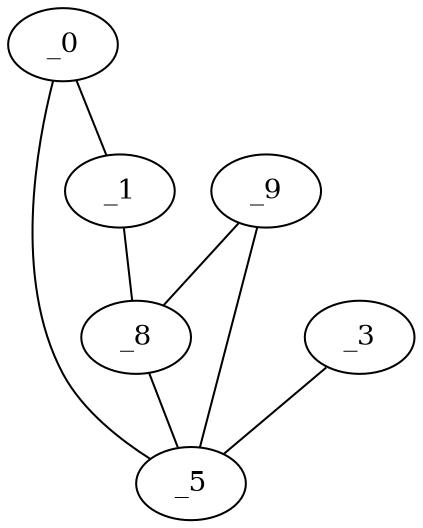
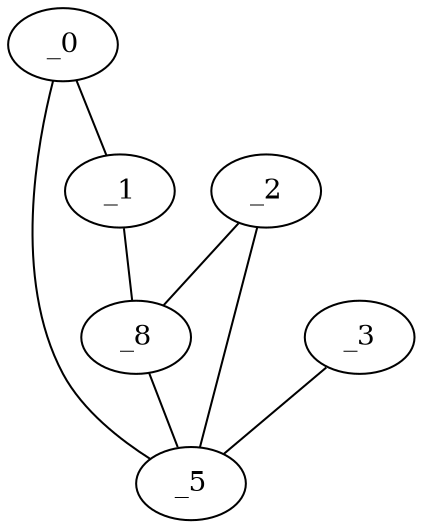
(266, 191) -> (266, 191)
